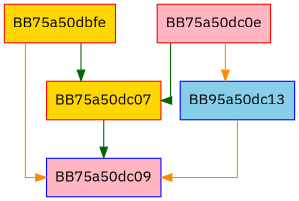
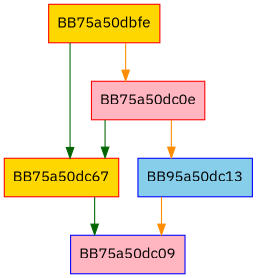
(104, 101) -> (61, 178)
(25, 115) -> (126, 57)
